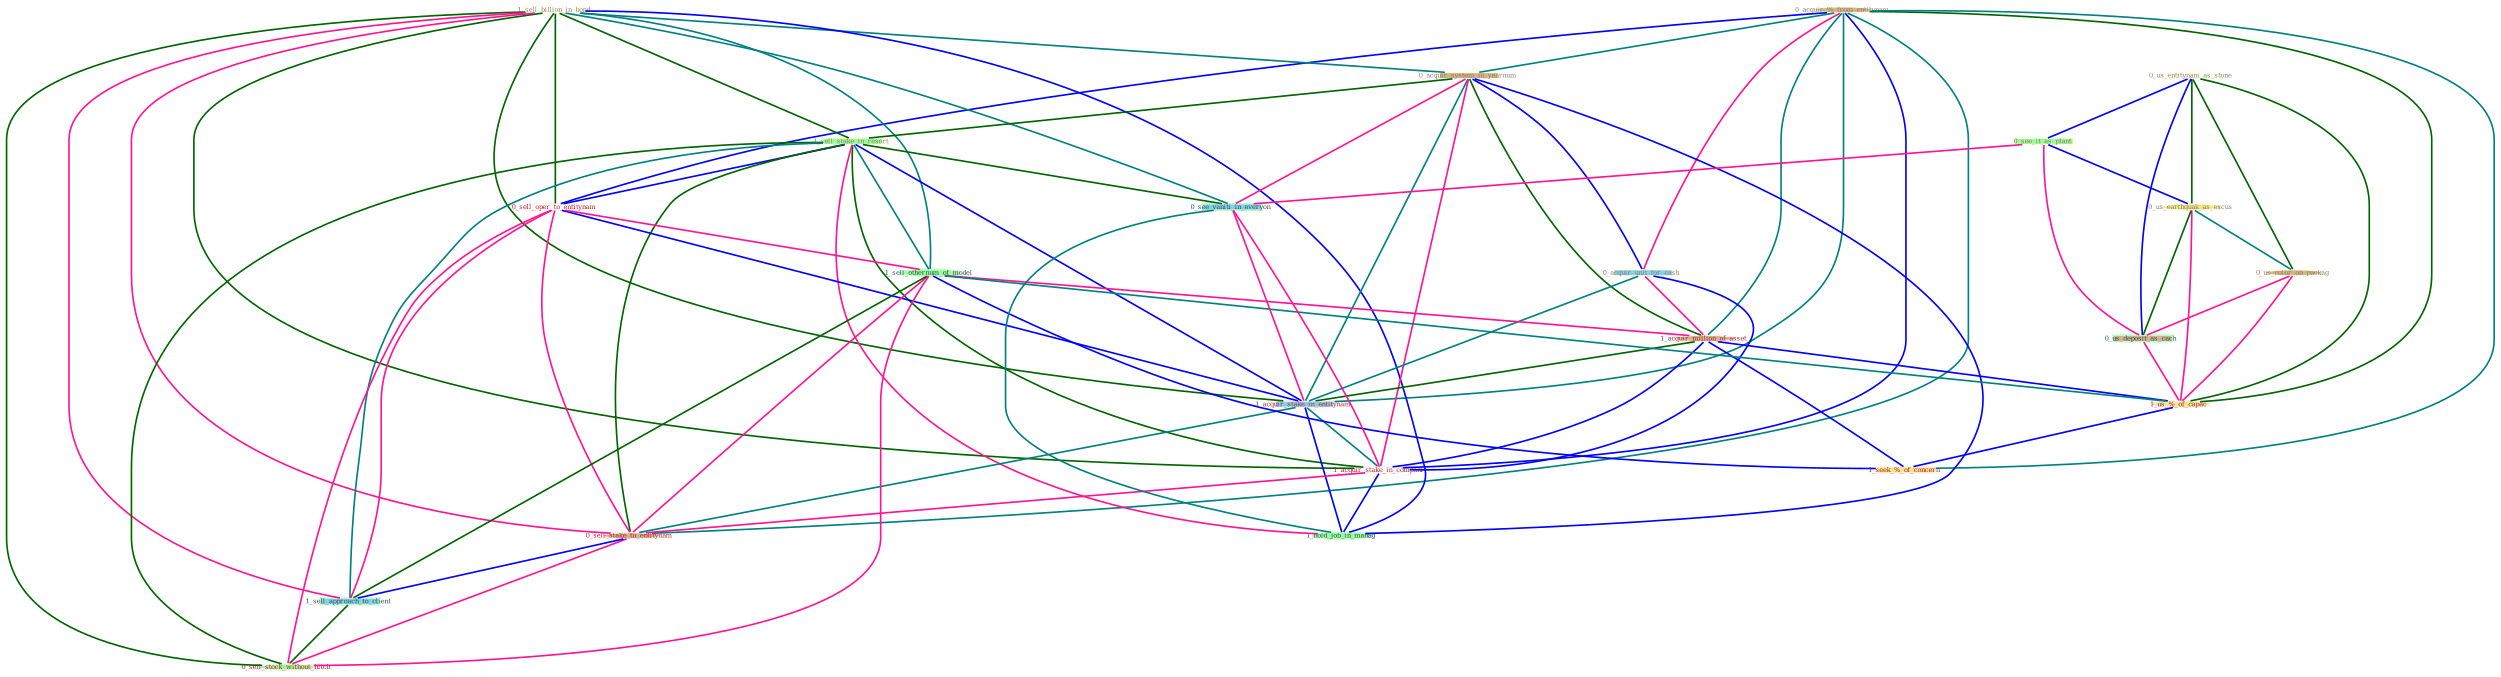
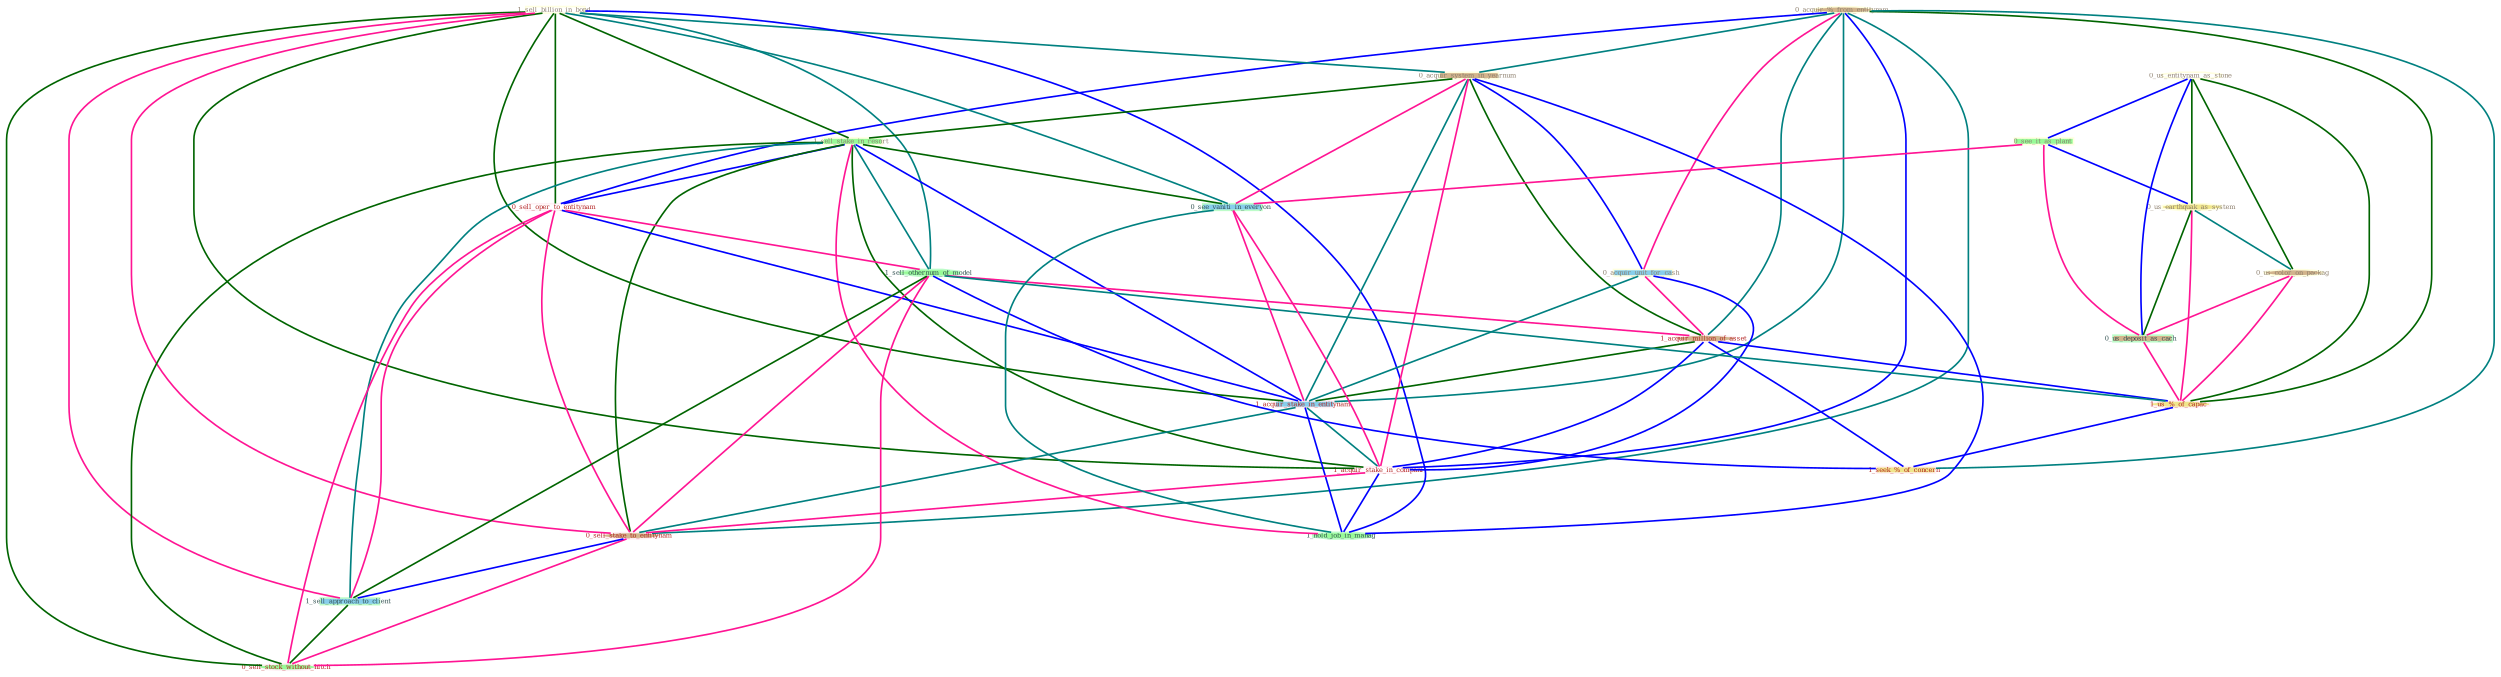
(2192, 207) -> (2192, 207)
